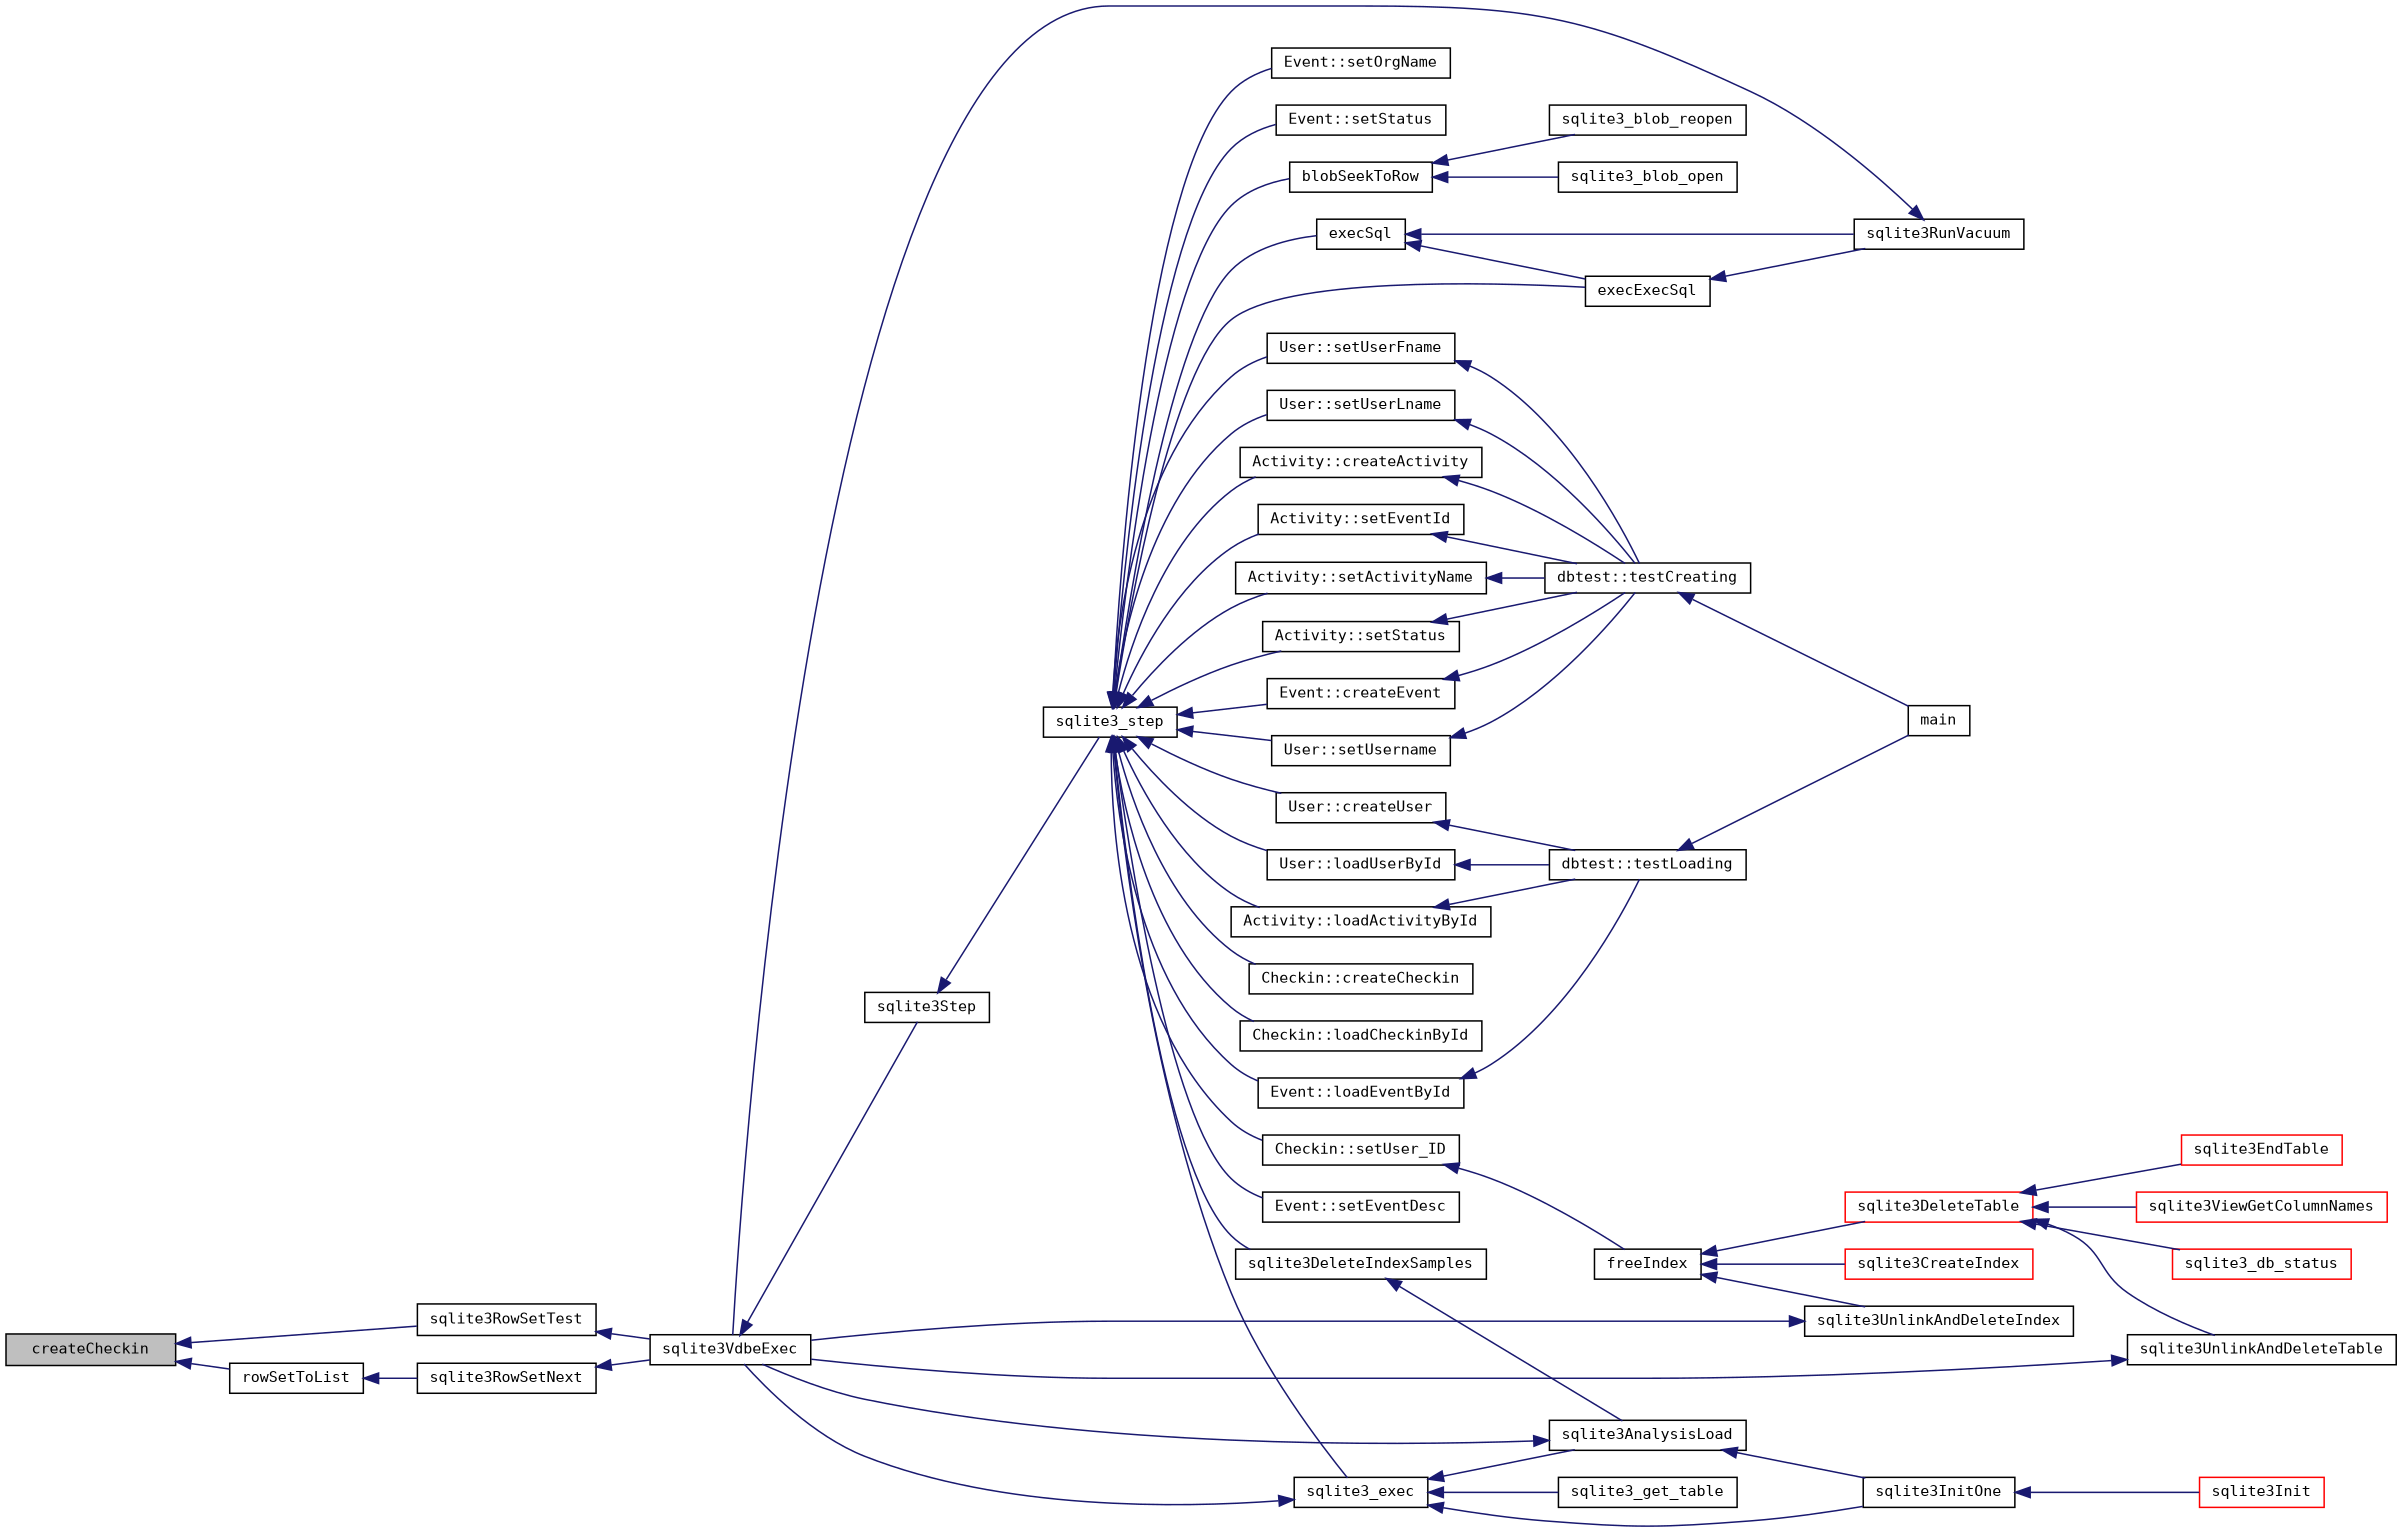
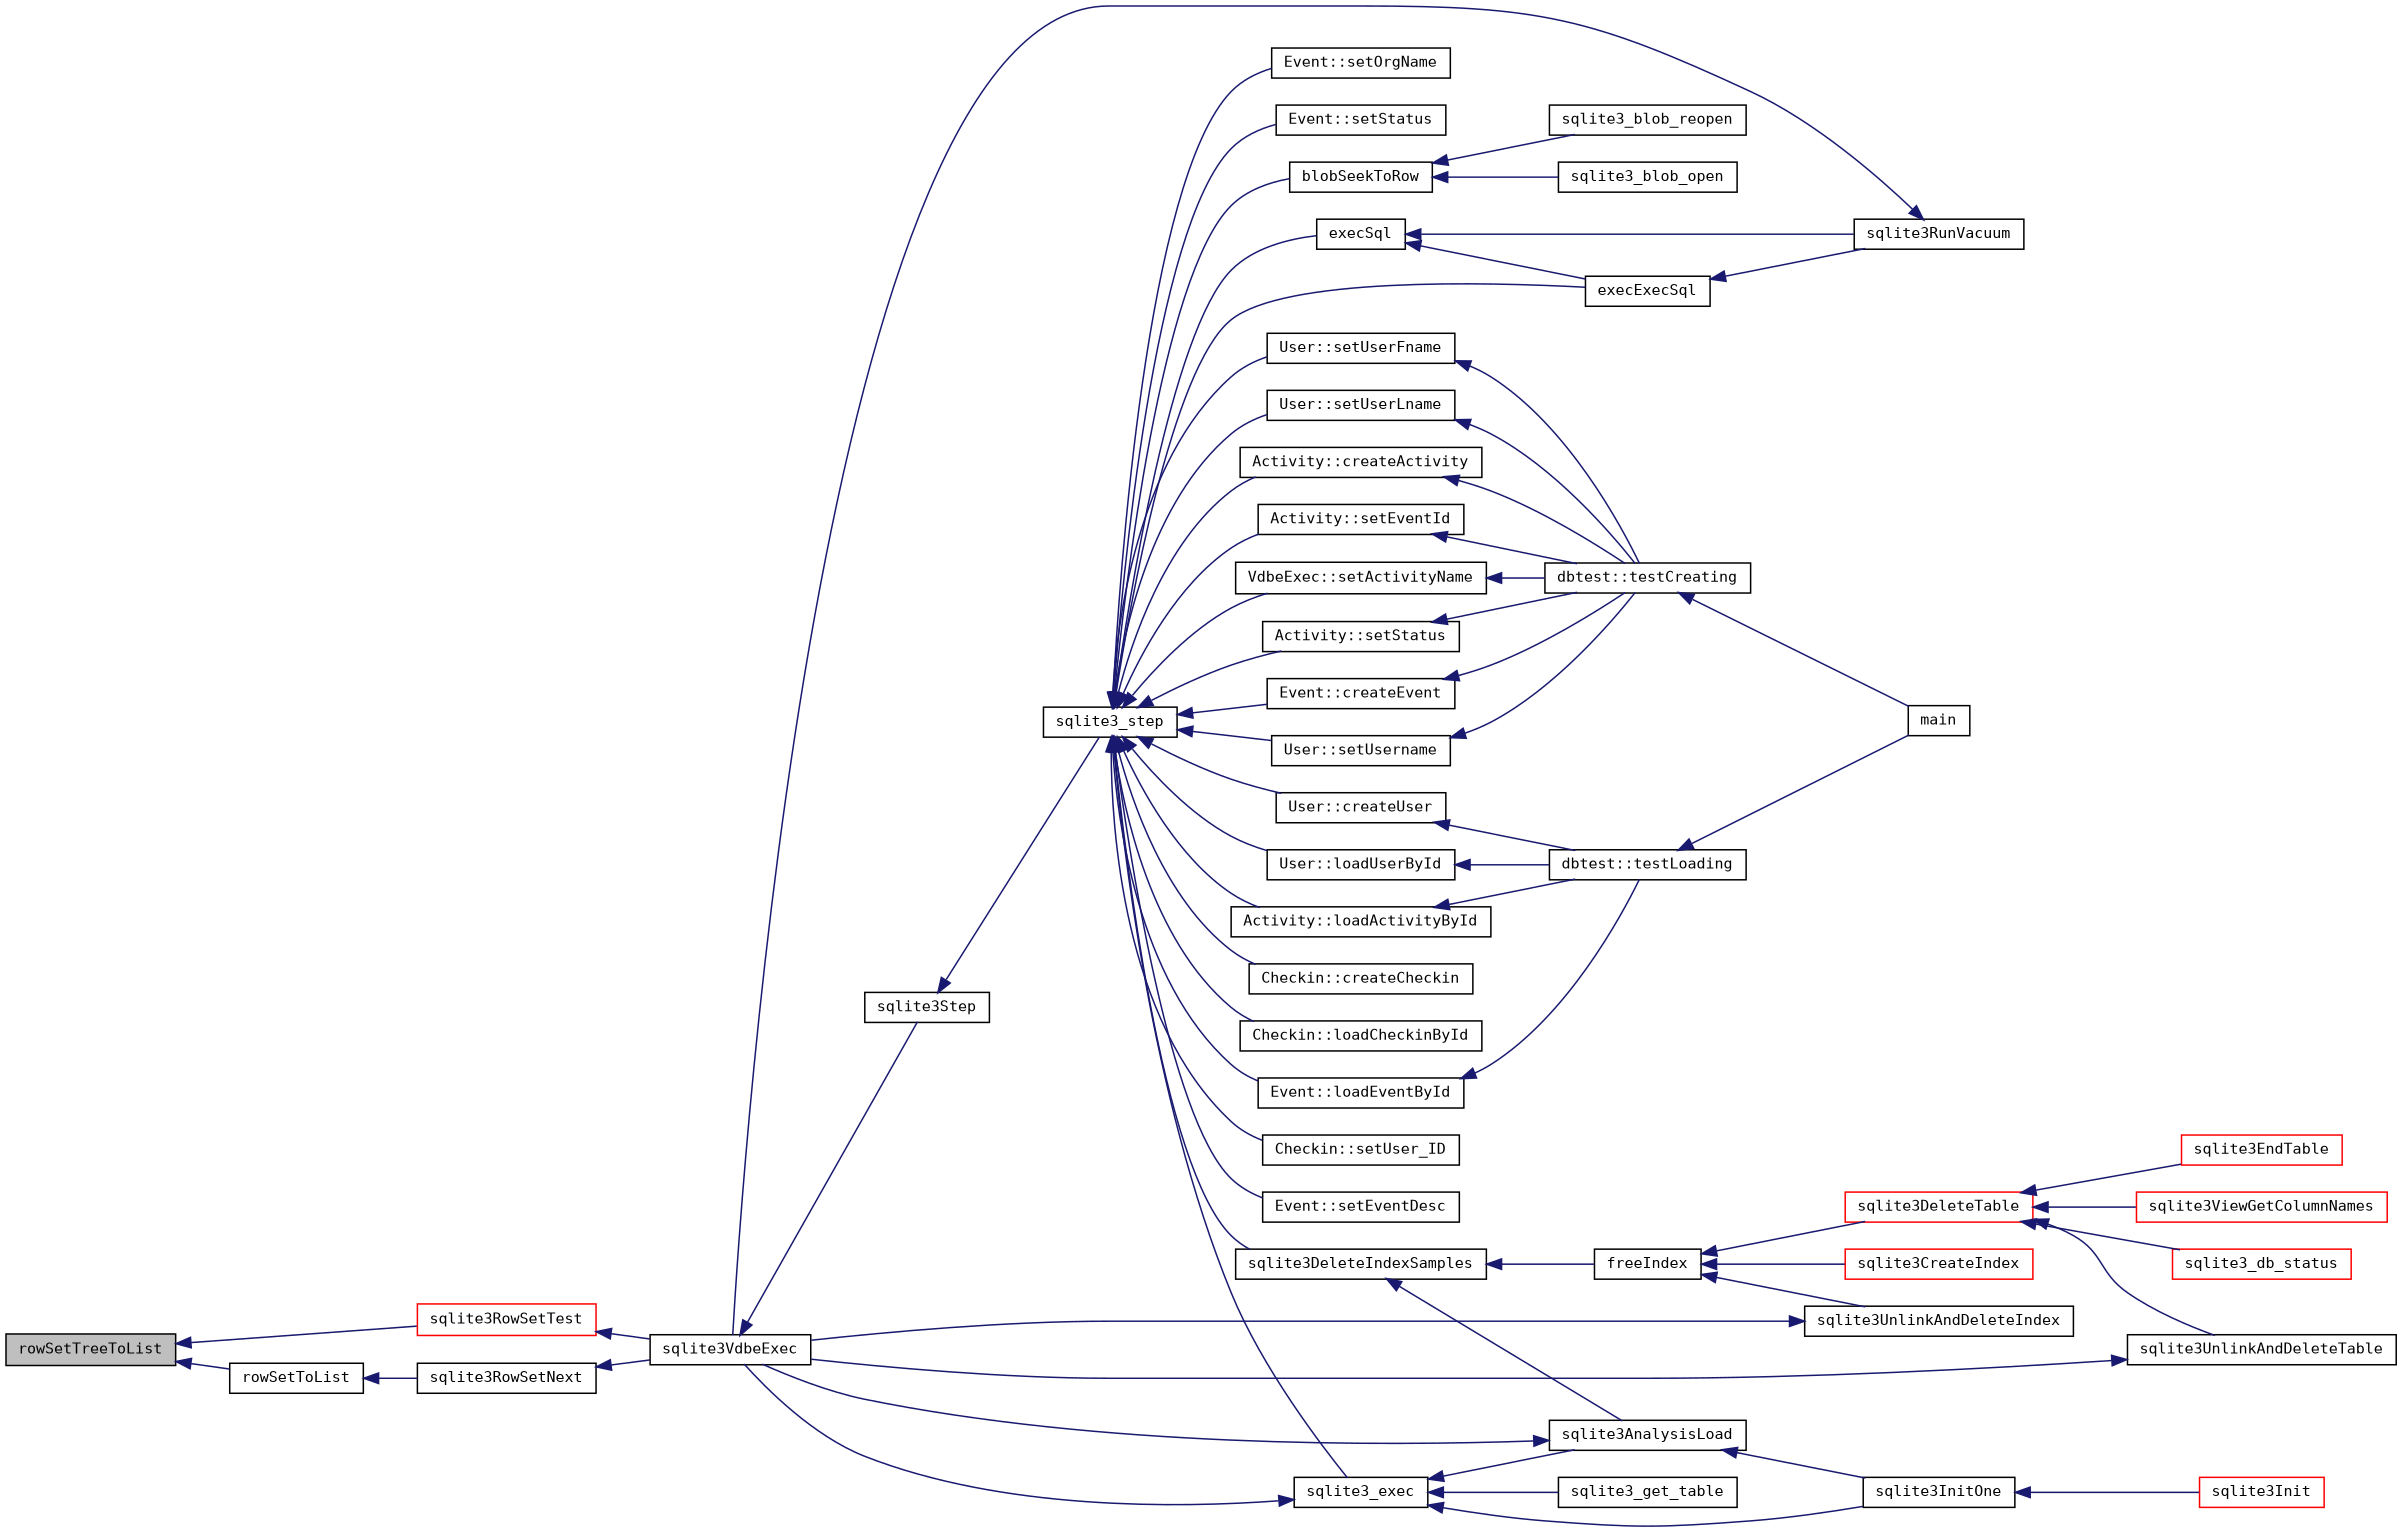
(1361, 578) -> (1361, 578)
(1545, 1203) -> (1548, 1264)
(507, 1320) -> (507, 1320)
(91, 1350) -> (91, 1350)
